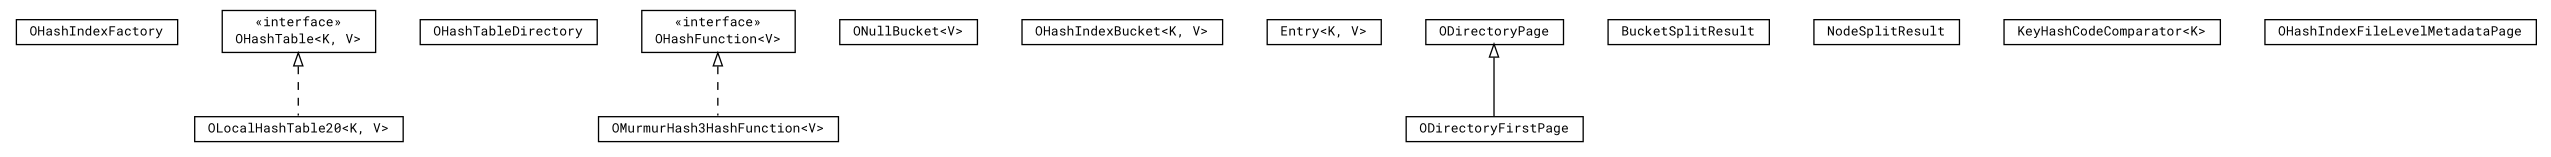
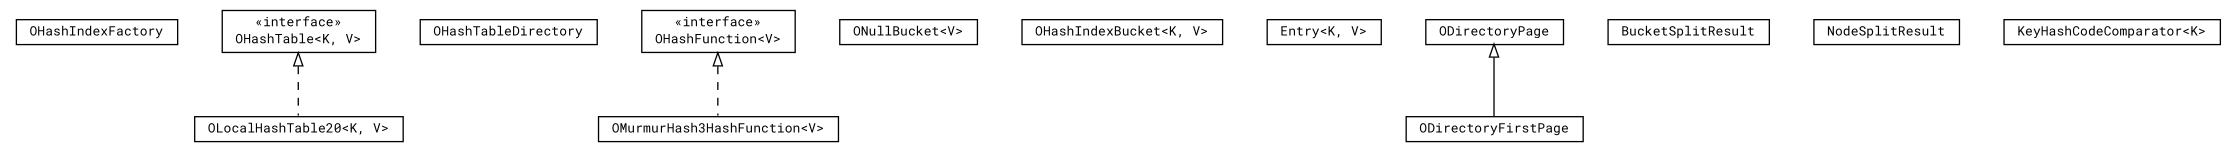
(2400, 31) -> none
